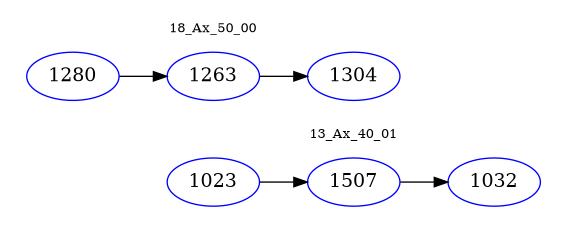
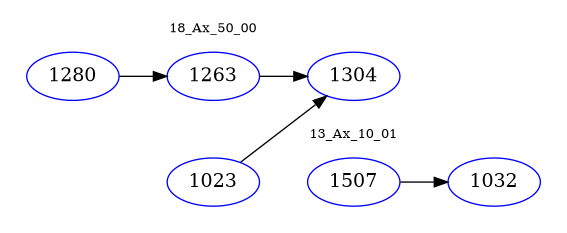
(354, 135) -> (354, 135)
(277, 182) -> (278, 133)
